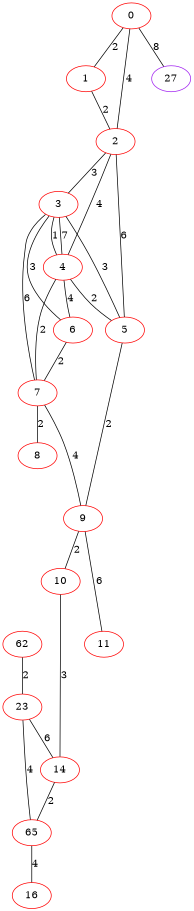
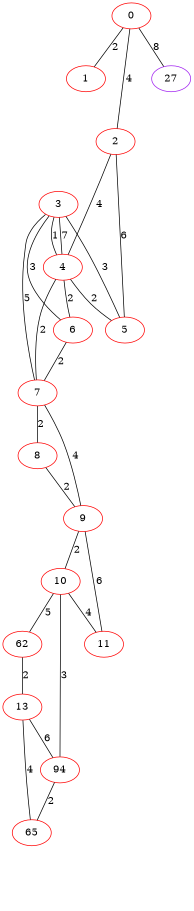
(101, 110) -> none
(87, 173) -> none
(27, 299) -> (27, 299)
(71, 299) -> (71, 299)
(104, 424) -> (60, 487)
none -> (41, 613)
none -> (82, 613)
(22, 707) -> (22, 707)
(60, 770) -> (60, 770)
(32, 896) -> none
